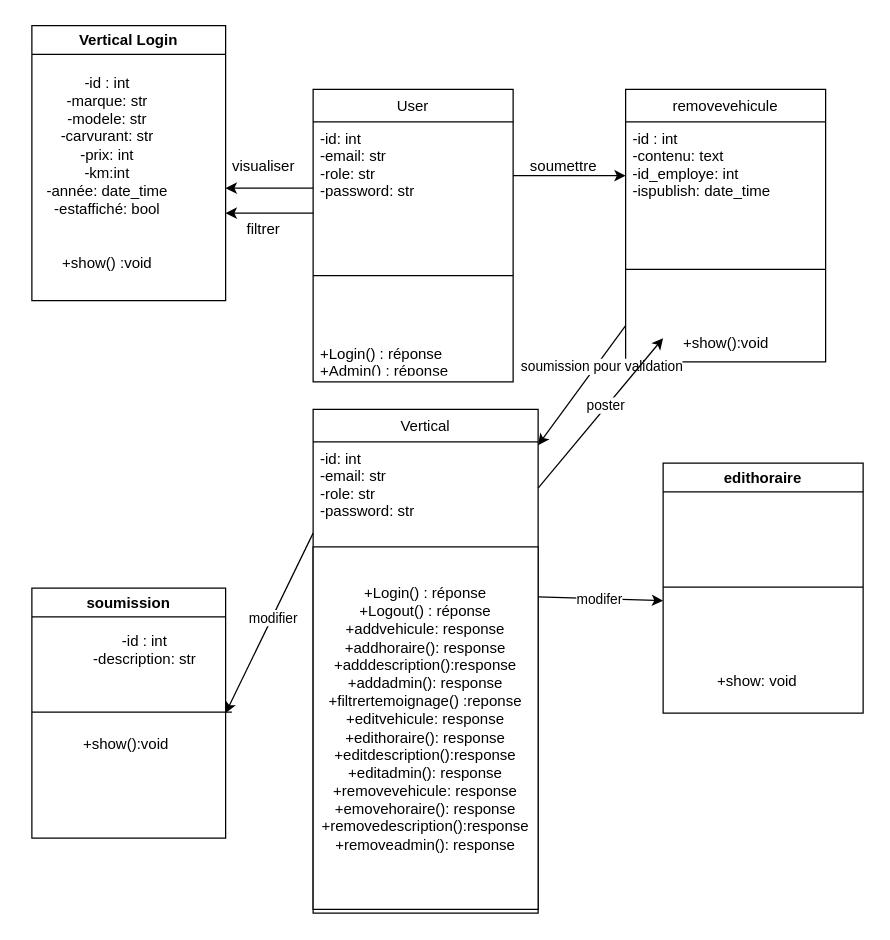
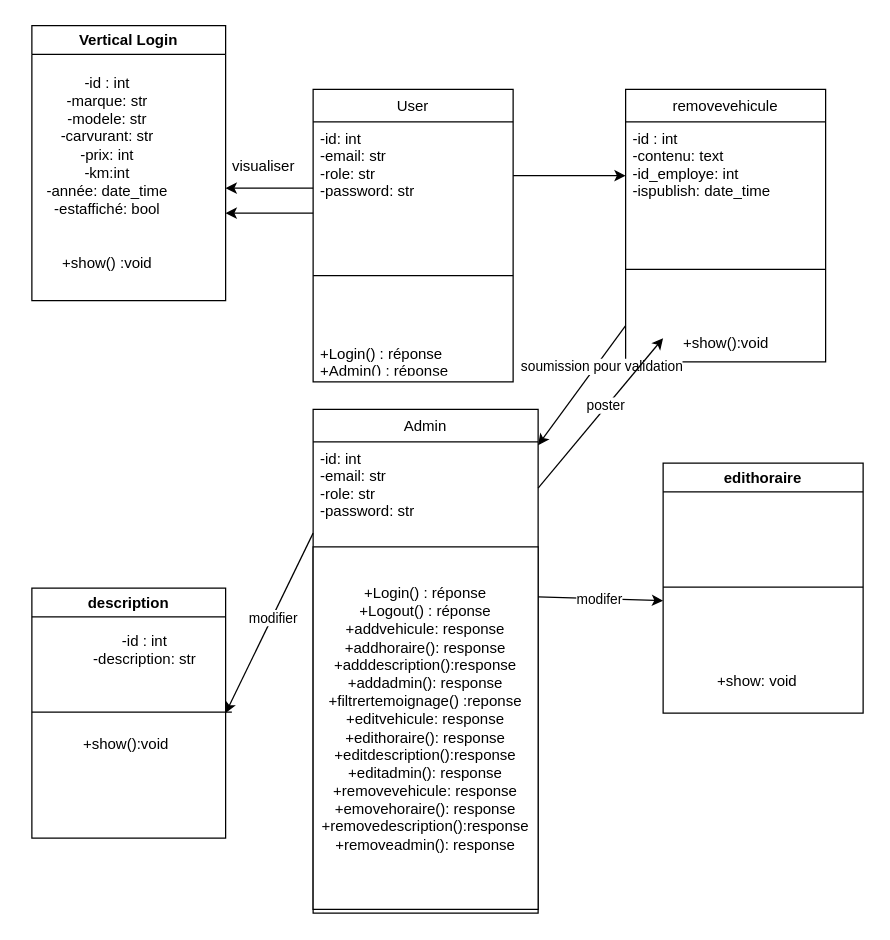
(563, 167) -> none
(263, 229) -> none
(425, 426) -> (425, 426)
(129, 603) -> (129, 603)
